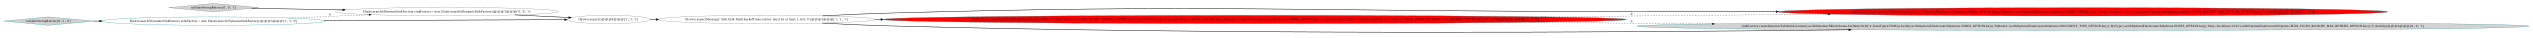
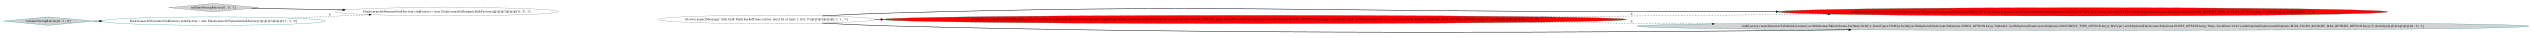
(609, 19) -> none
